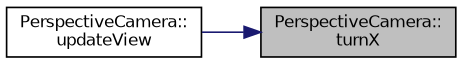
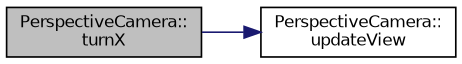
(223, 32) -> (223, 32)
